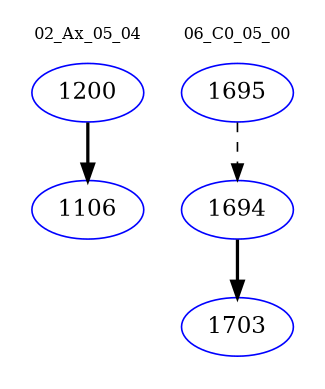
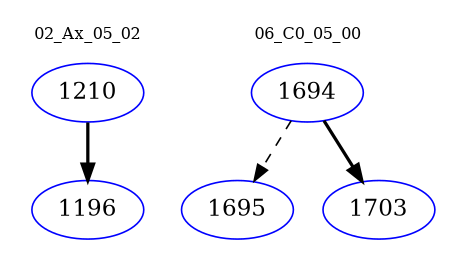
(88, 35) -> (88, 35)
(88, 93) -> (88, 93)
(237, 143) -> (277, 144)
(88, 210) -> (88, 210)
